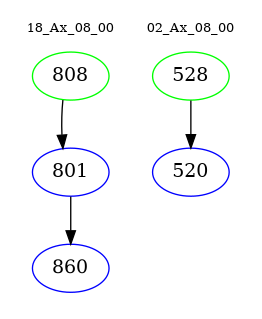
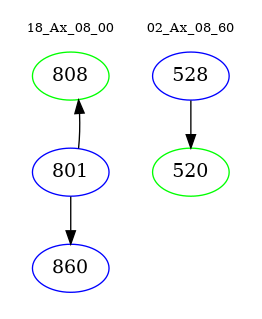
(191, 29) -> (191, 29)
(191, 76) -> (191, 76)
(62, 117) -> (80, 131)
(191, 172) -> (191, 172)
